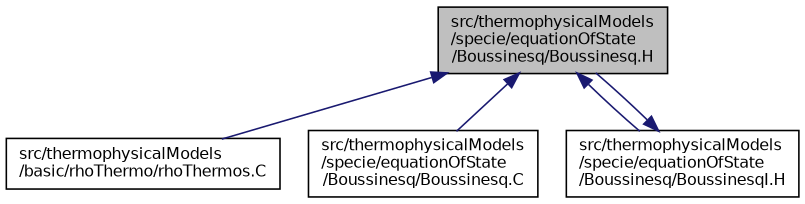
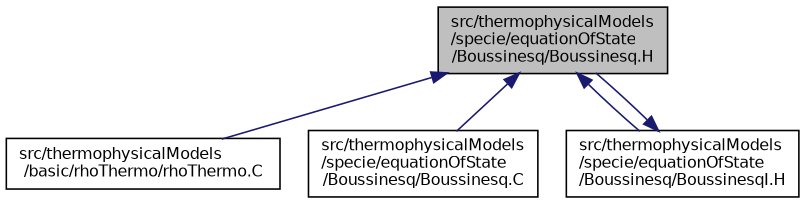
(143, 164) -> (143, 164)
